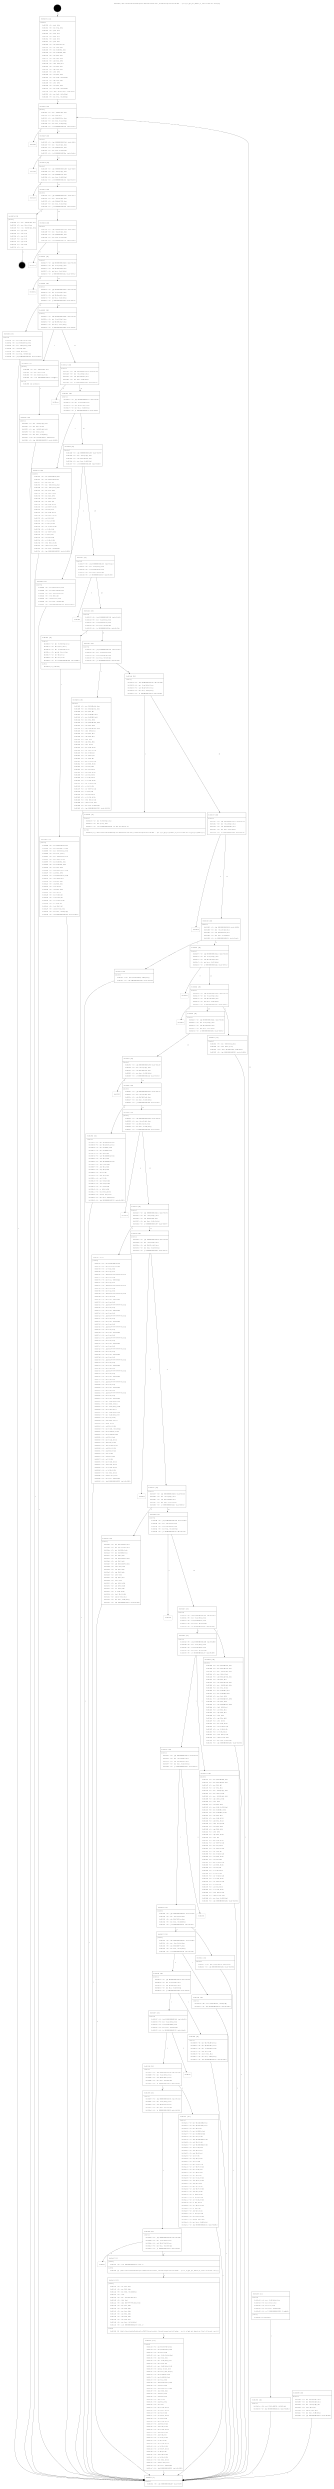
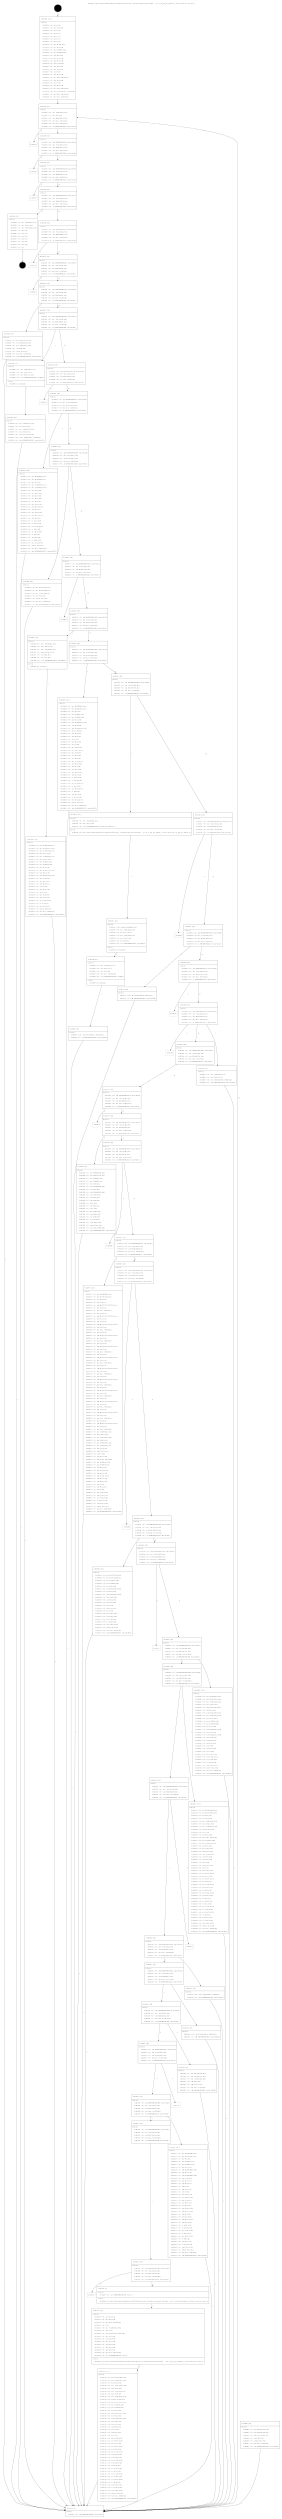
none -> (126, 935)
